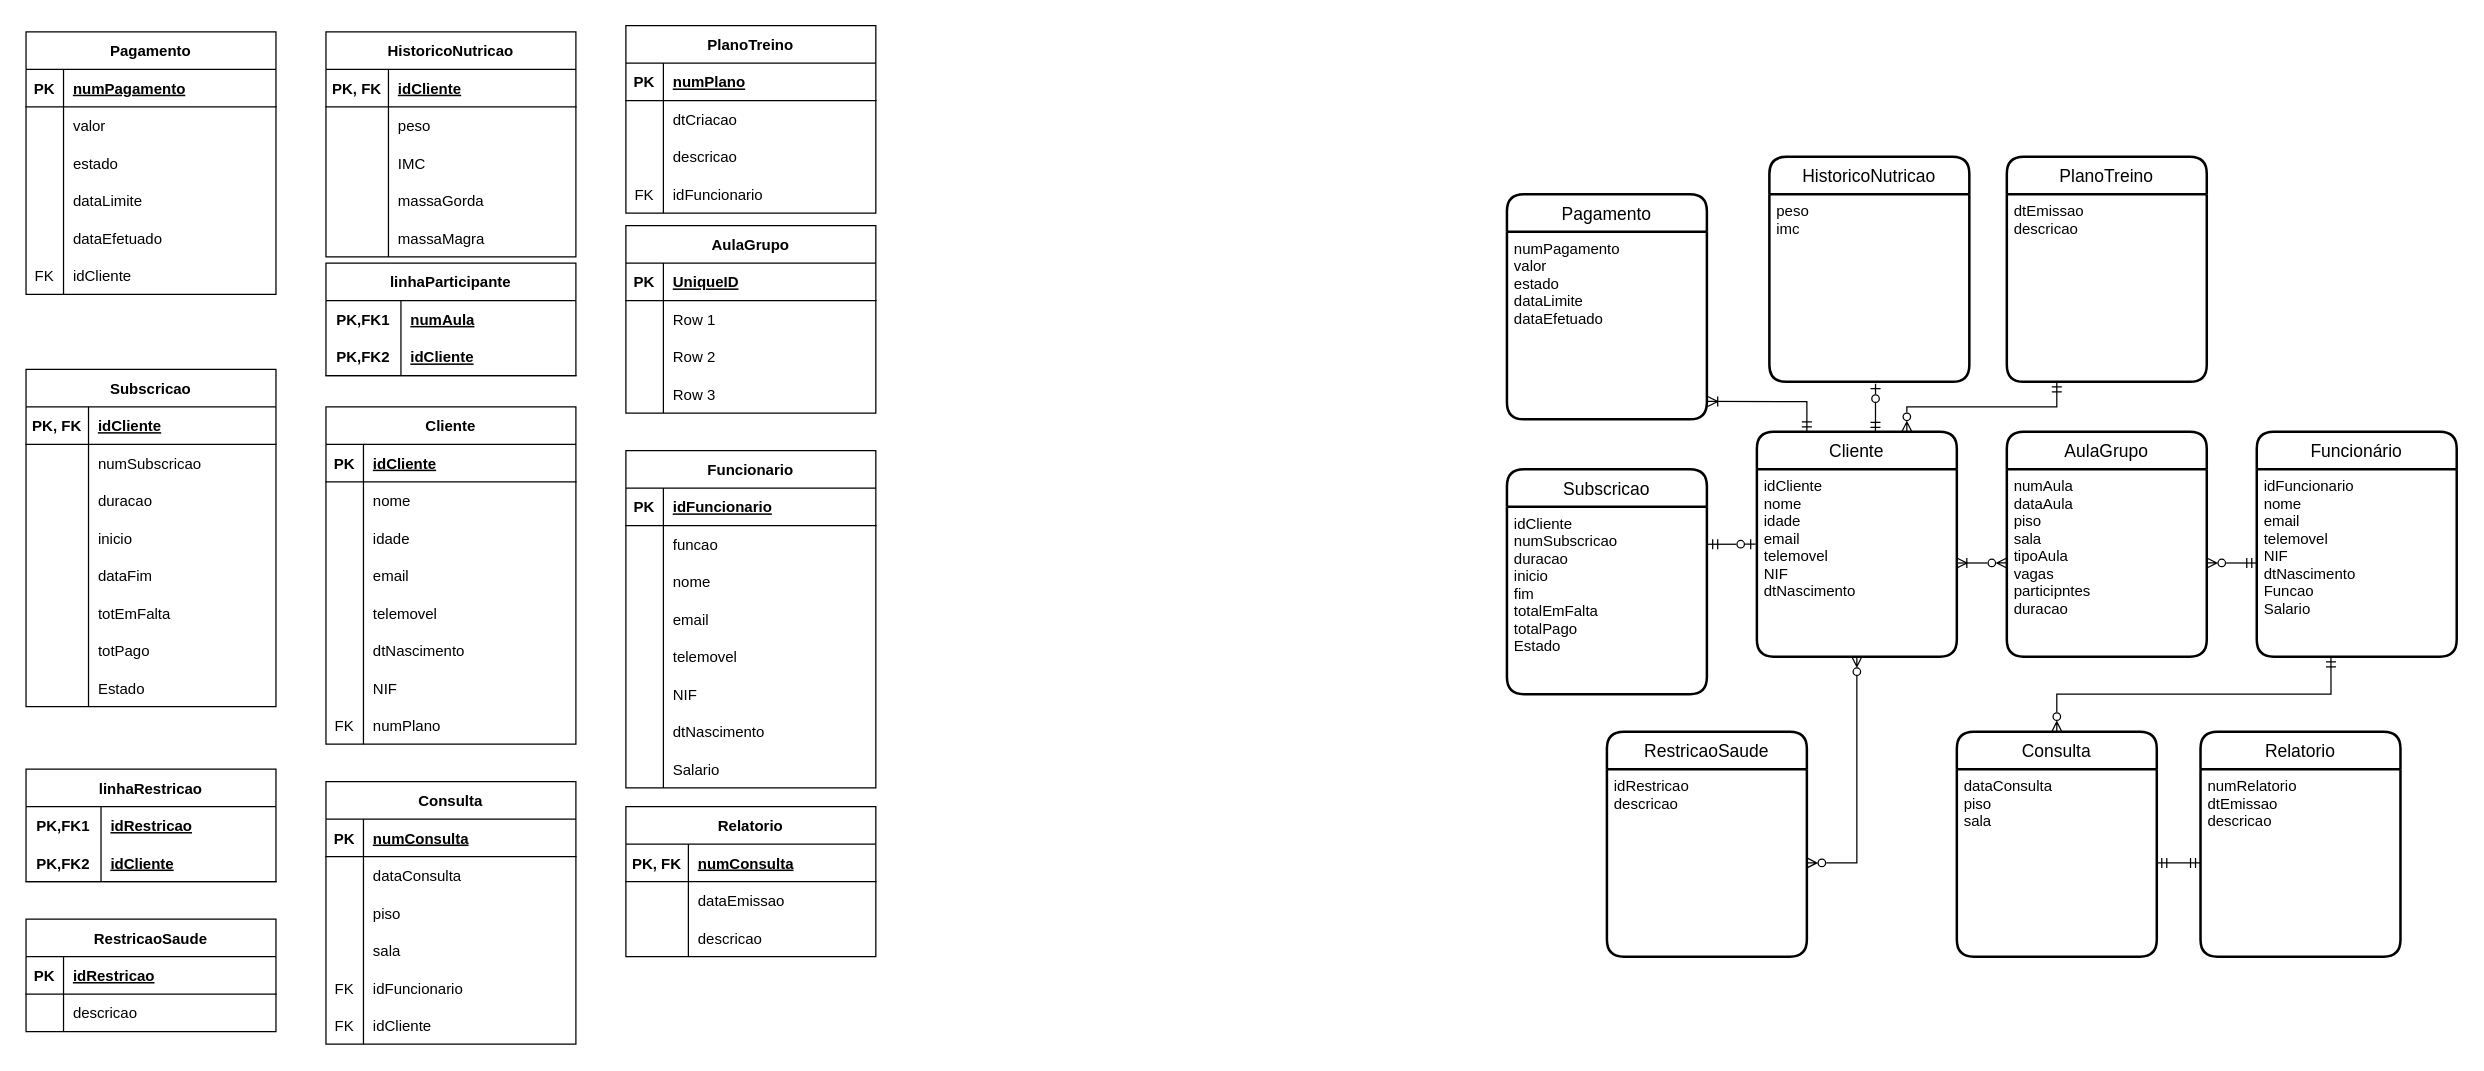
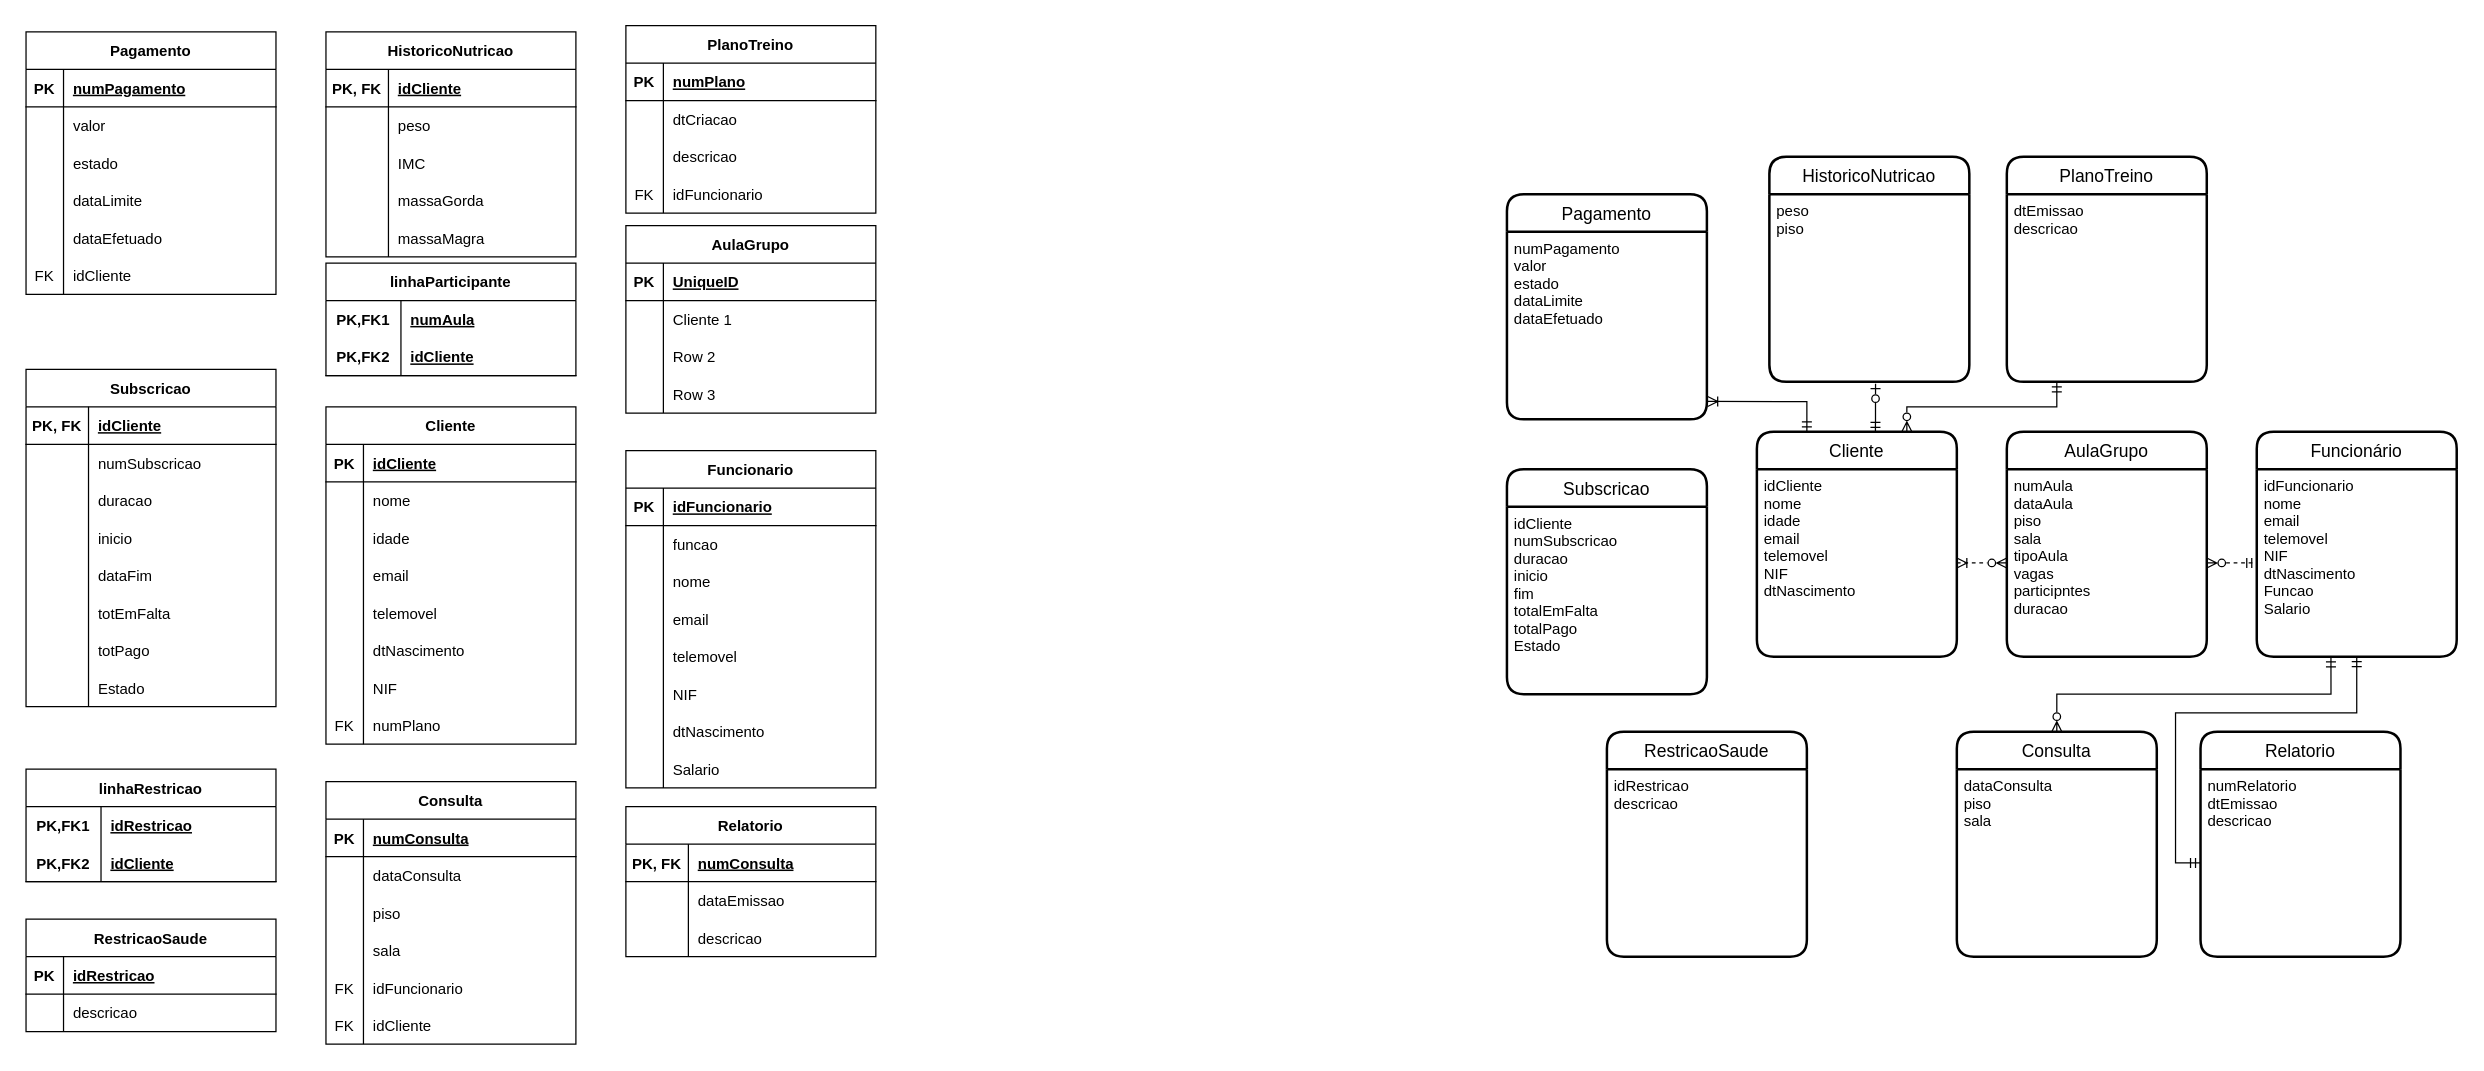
(1793, 211) -> (1793, 211)
(692, 320) -> (704, 320)
(1722, 544) -> none
(1972, 563) -> (1972, 563)
(2241, 563) -> (2241, 563)
(1857, 785) -> none
(2168, 863) -> (2218, 713)
